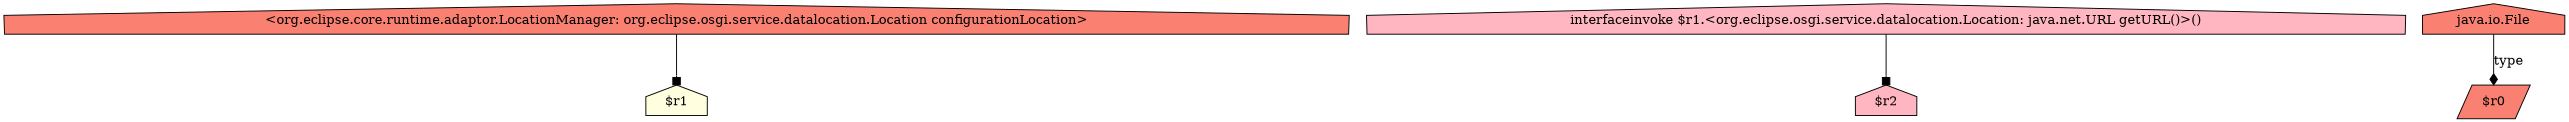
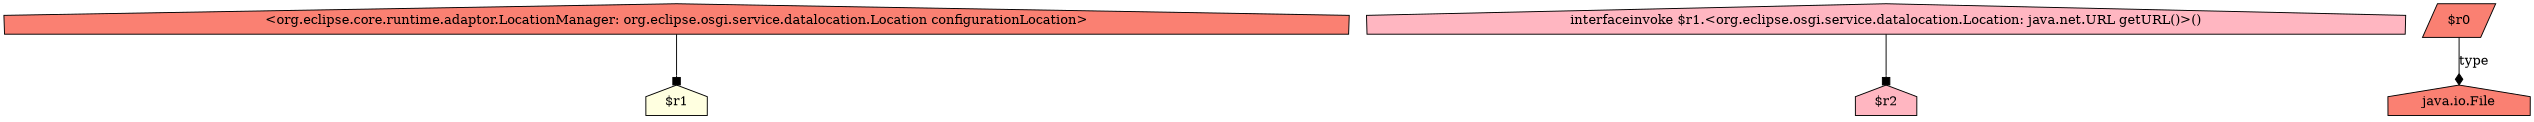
(2494, 54) -> (2459, 56)
